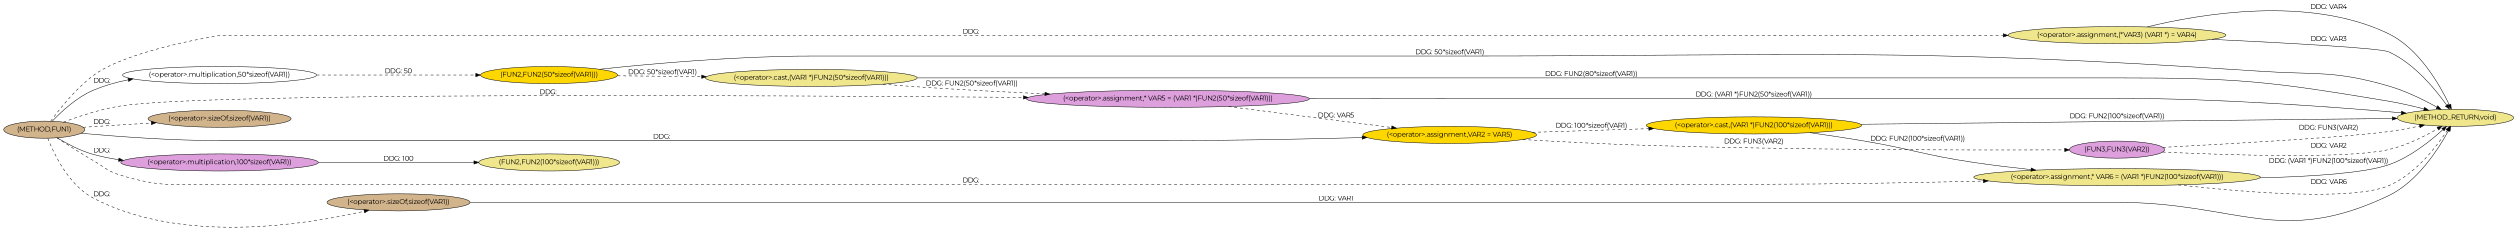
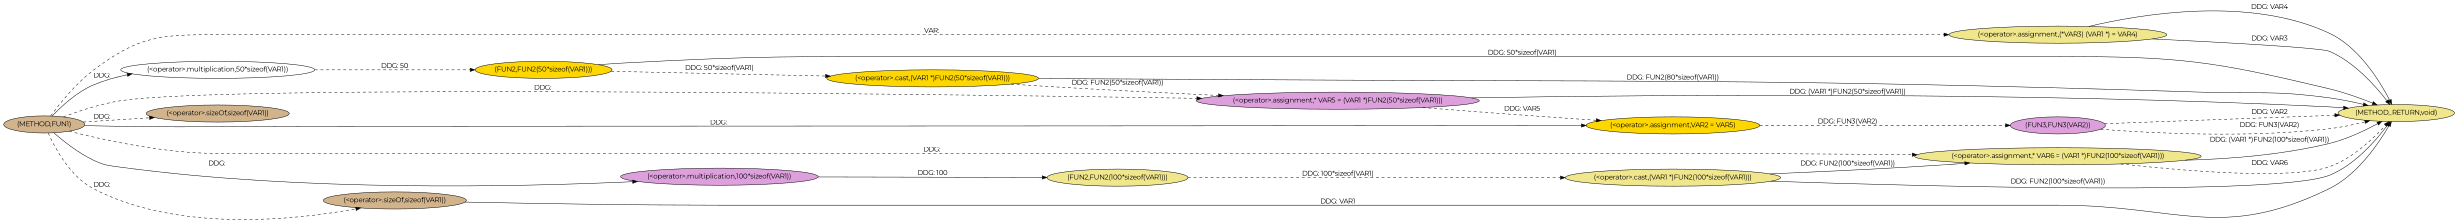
(972, 32) -> (933, 31)
(811, 78) -> (933, 78)
(1754, 125) -> (1673, 178)
(1591, 131) -> (1374, 178)
